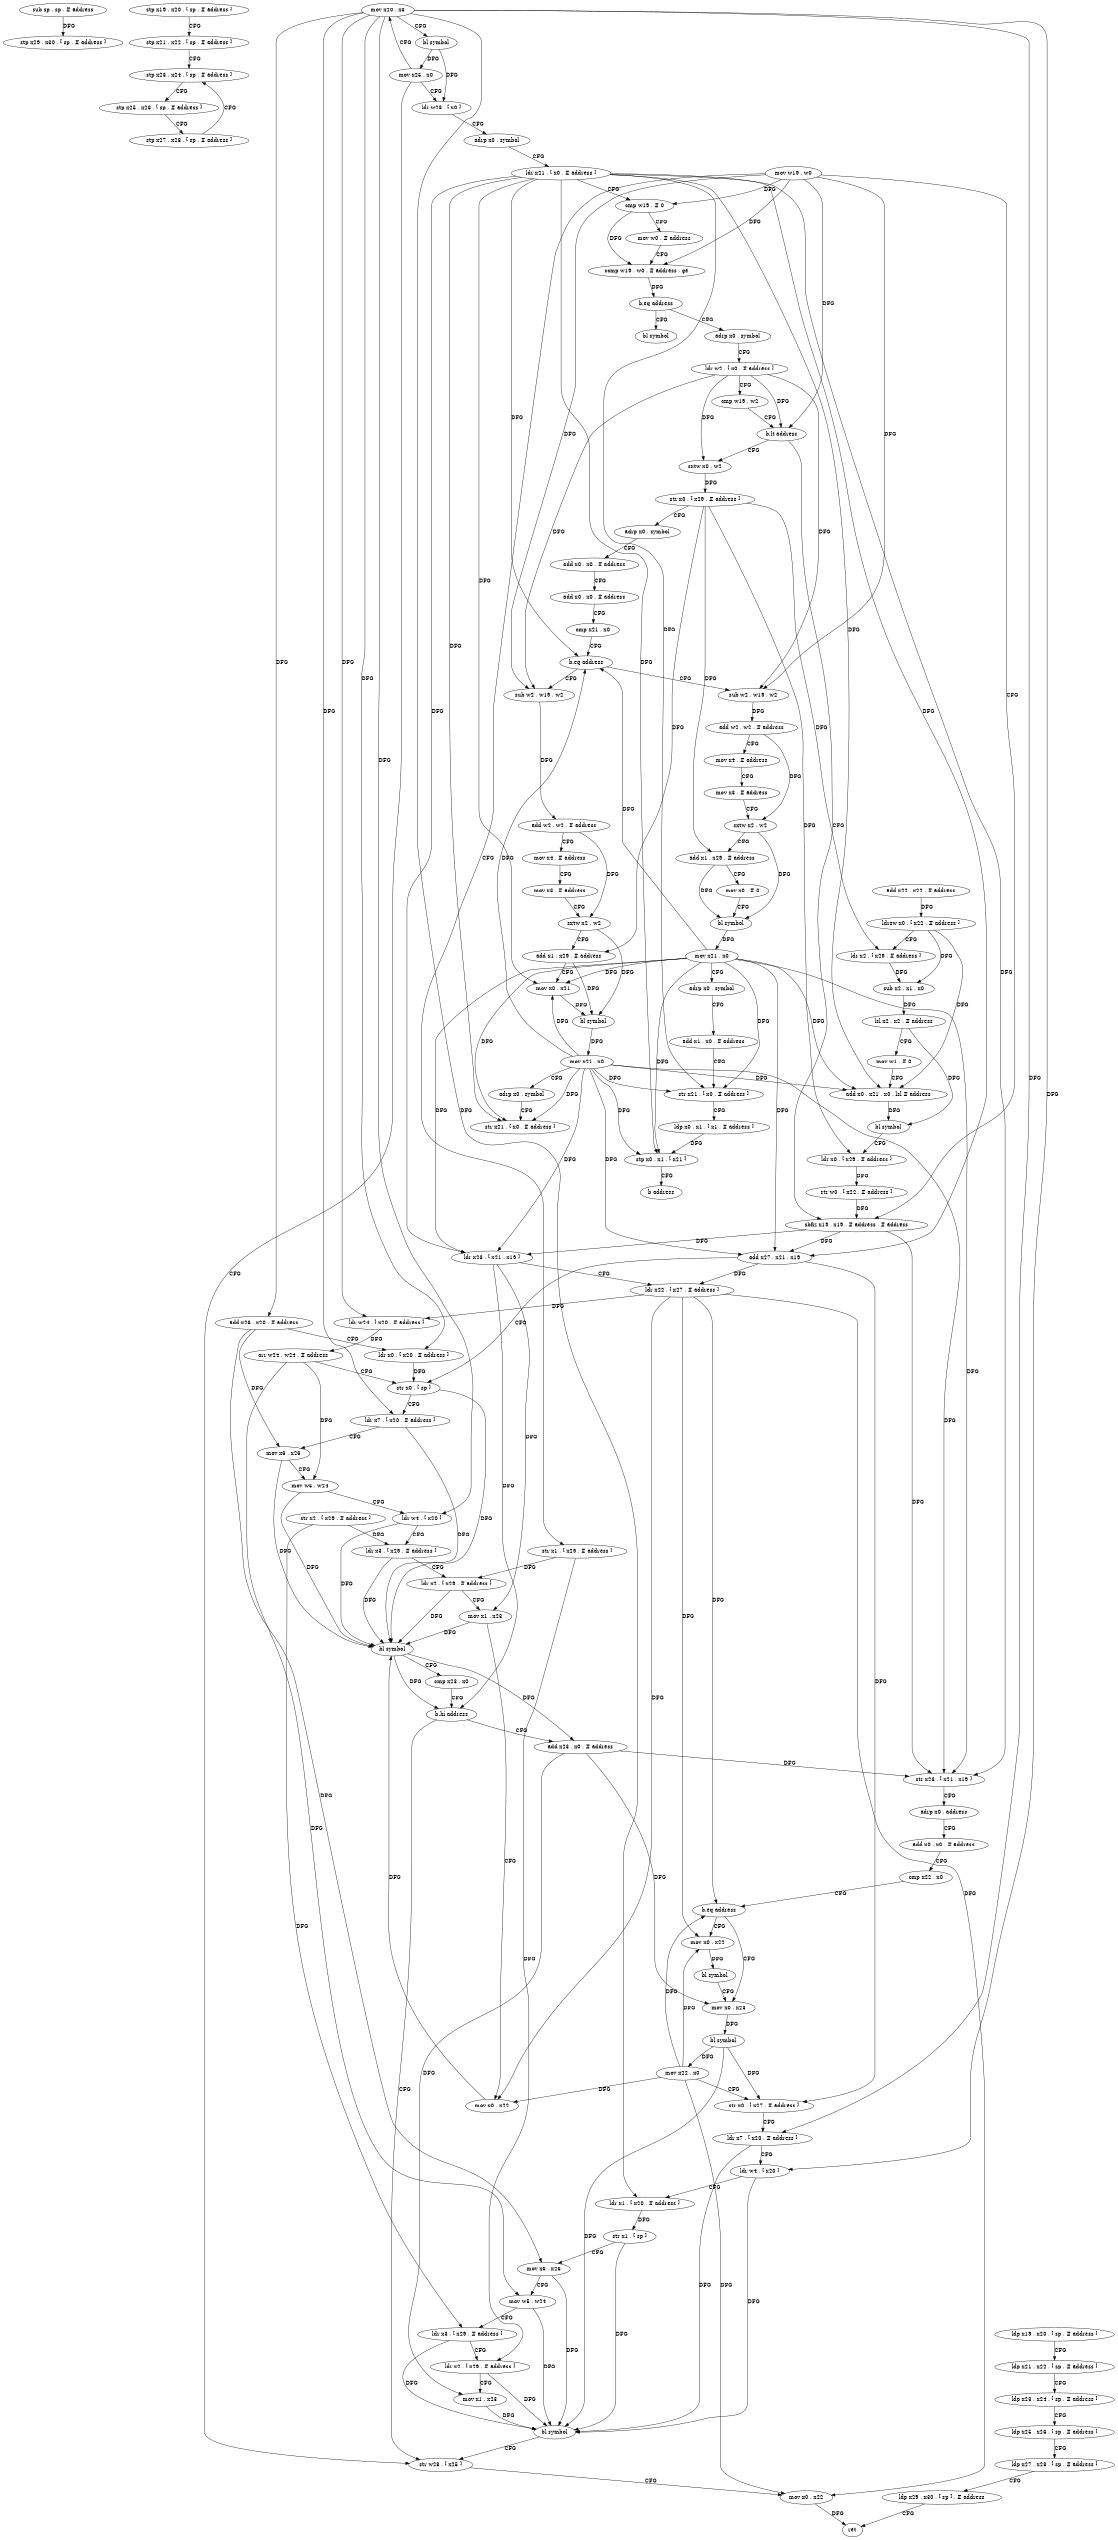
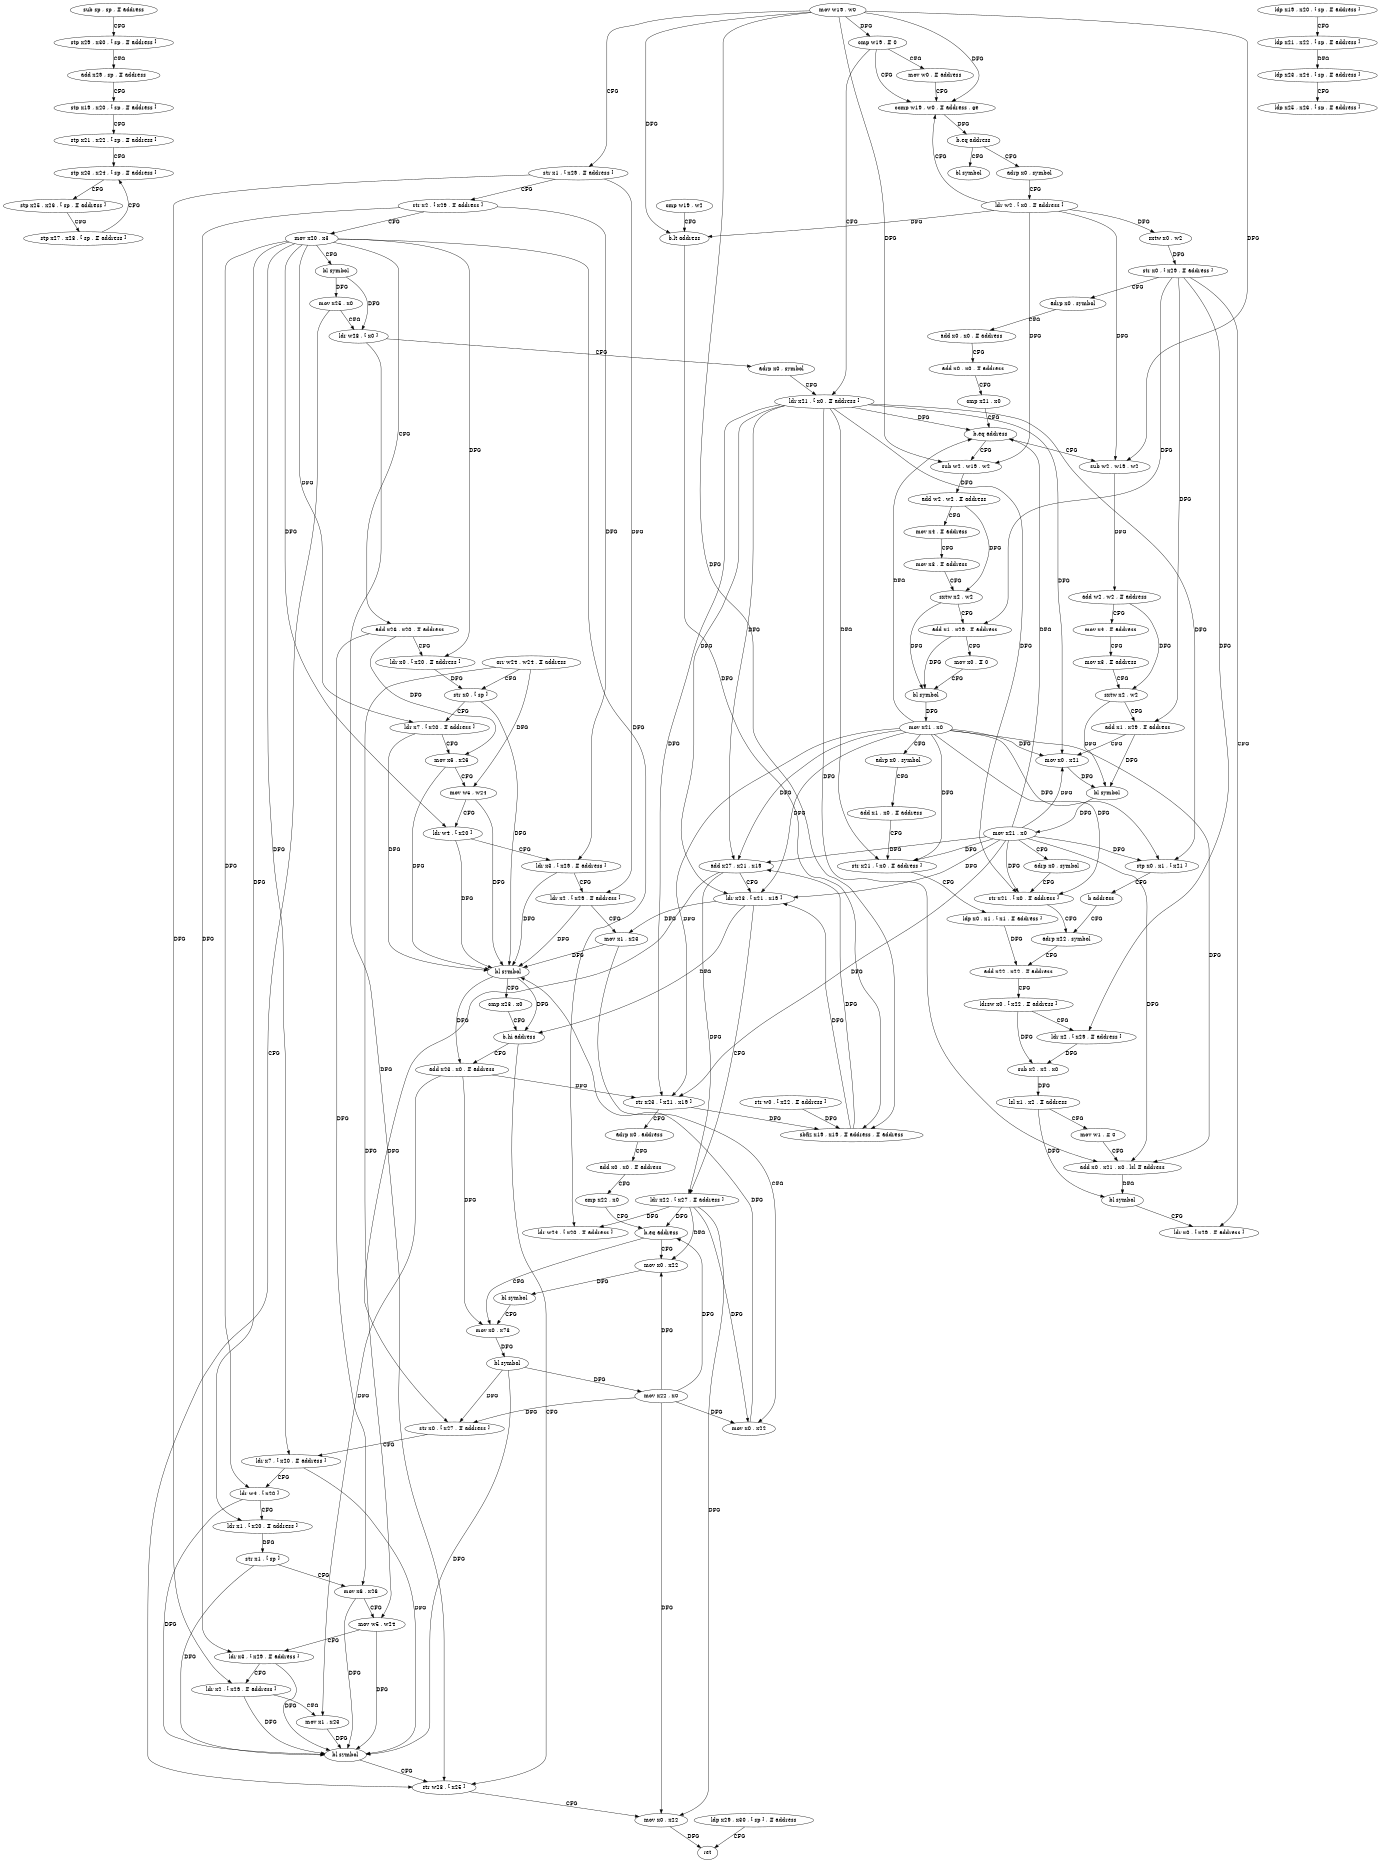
(69, 26) -> (120, 26)
(398, 46) -> (379, 222)
none -> (114, 75)
none -> (515, 189)
(602, 189) -> (846, 219)
(616, 238) -> (887, 75)
(740, 383) -> (940, 174)
(745, 450) -> none
(282, 663) -> (405, 434)
(1013, 695) -> (715, 565)
(810, 826) -> (1244, 744)
(839, 826) -> (727, 679)
(927, 907) -> (1025, 988)
none -> (1067, 939)
(904, 989) -> (1038, 1070)
(954, 1011) -> none
(904, 1022) -> (1038, 1102)
none -> (378, 1056)
(689, 1143) -> (1010, 944)
(857, 1174) -> none
(566, 1275) -> (744, 881)
(360, 1342) -> none
(912, 1498) -> (753, 1118)
(729, 2008) -> (493, 1331)
(734, 2090) -> (532, 1412)
(1061, 2383) -> (1324, 59)
(1055, 2465) -> none
